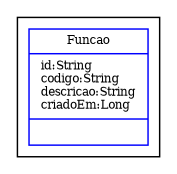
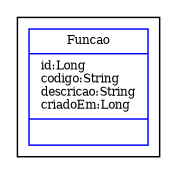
(67, 66) -> (63, 66)
